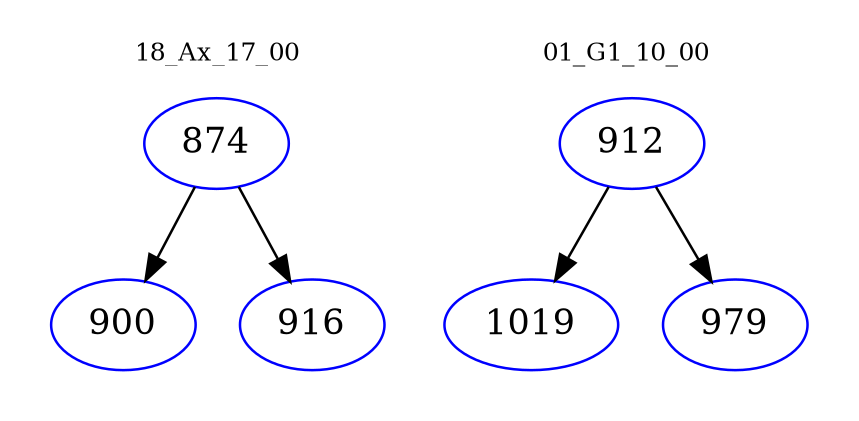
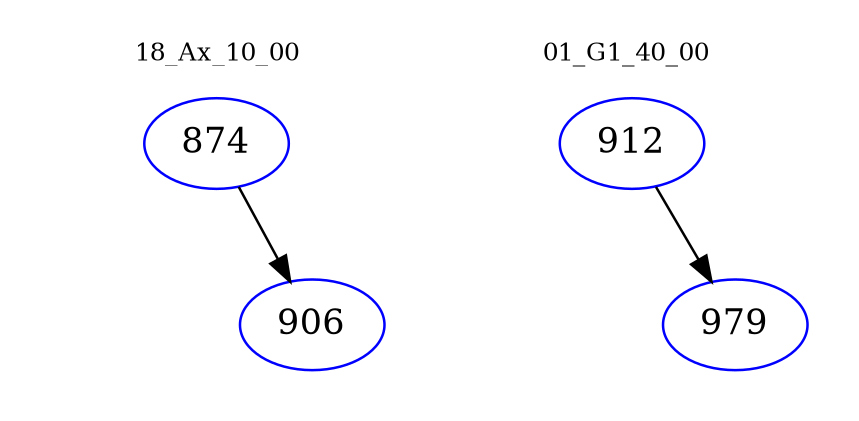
(218, 54) -> (218, 54)
(627, 54) -> (627, 54)
(123, 325) -> none
(312, 325) -> (312, 325)
(531, 325) -> none
